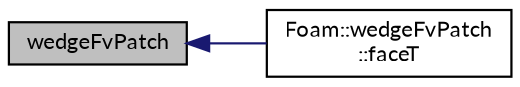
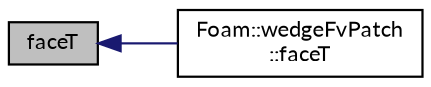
(98, 43) -> (53, 43)
